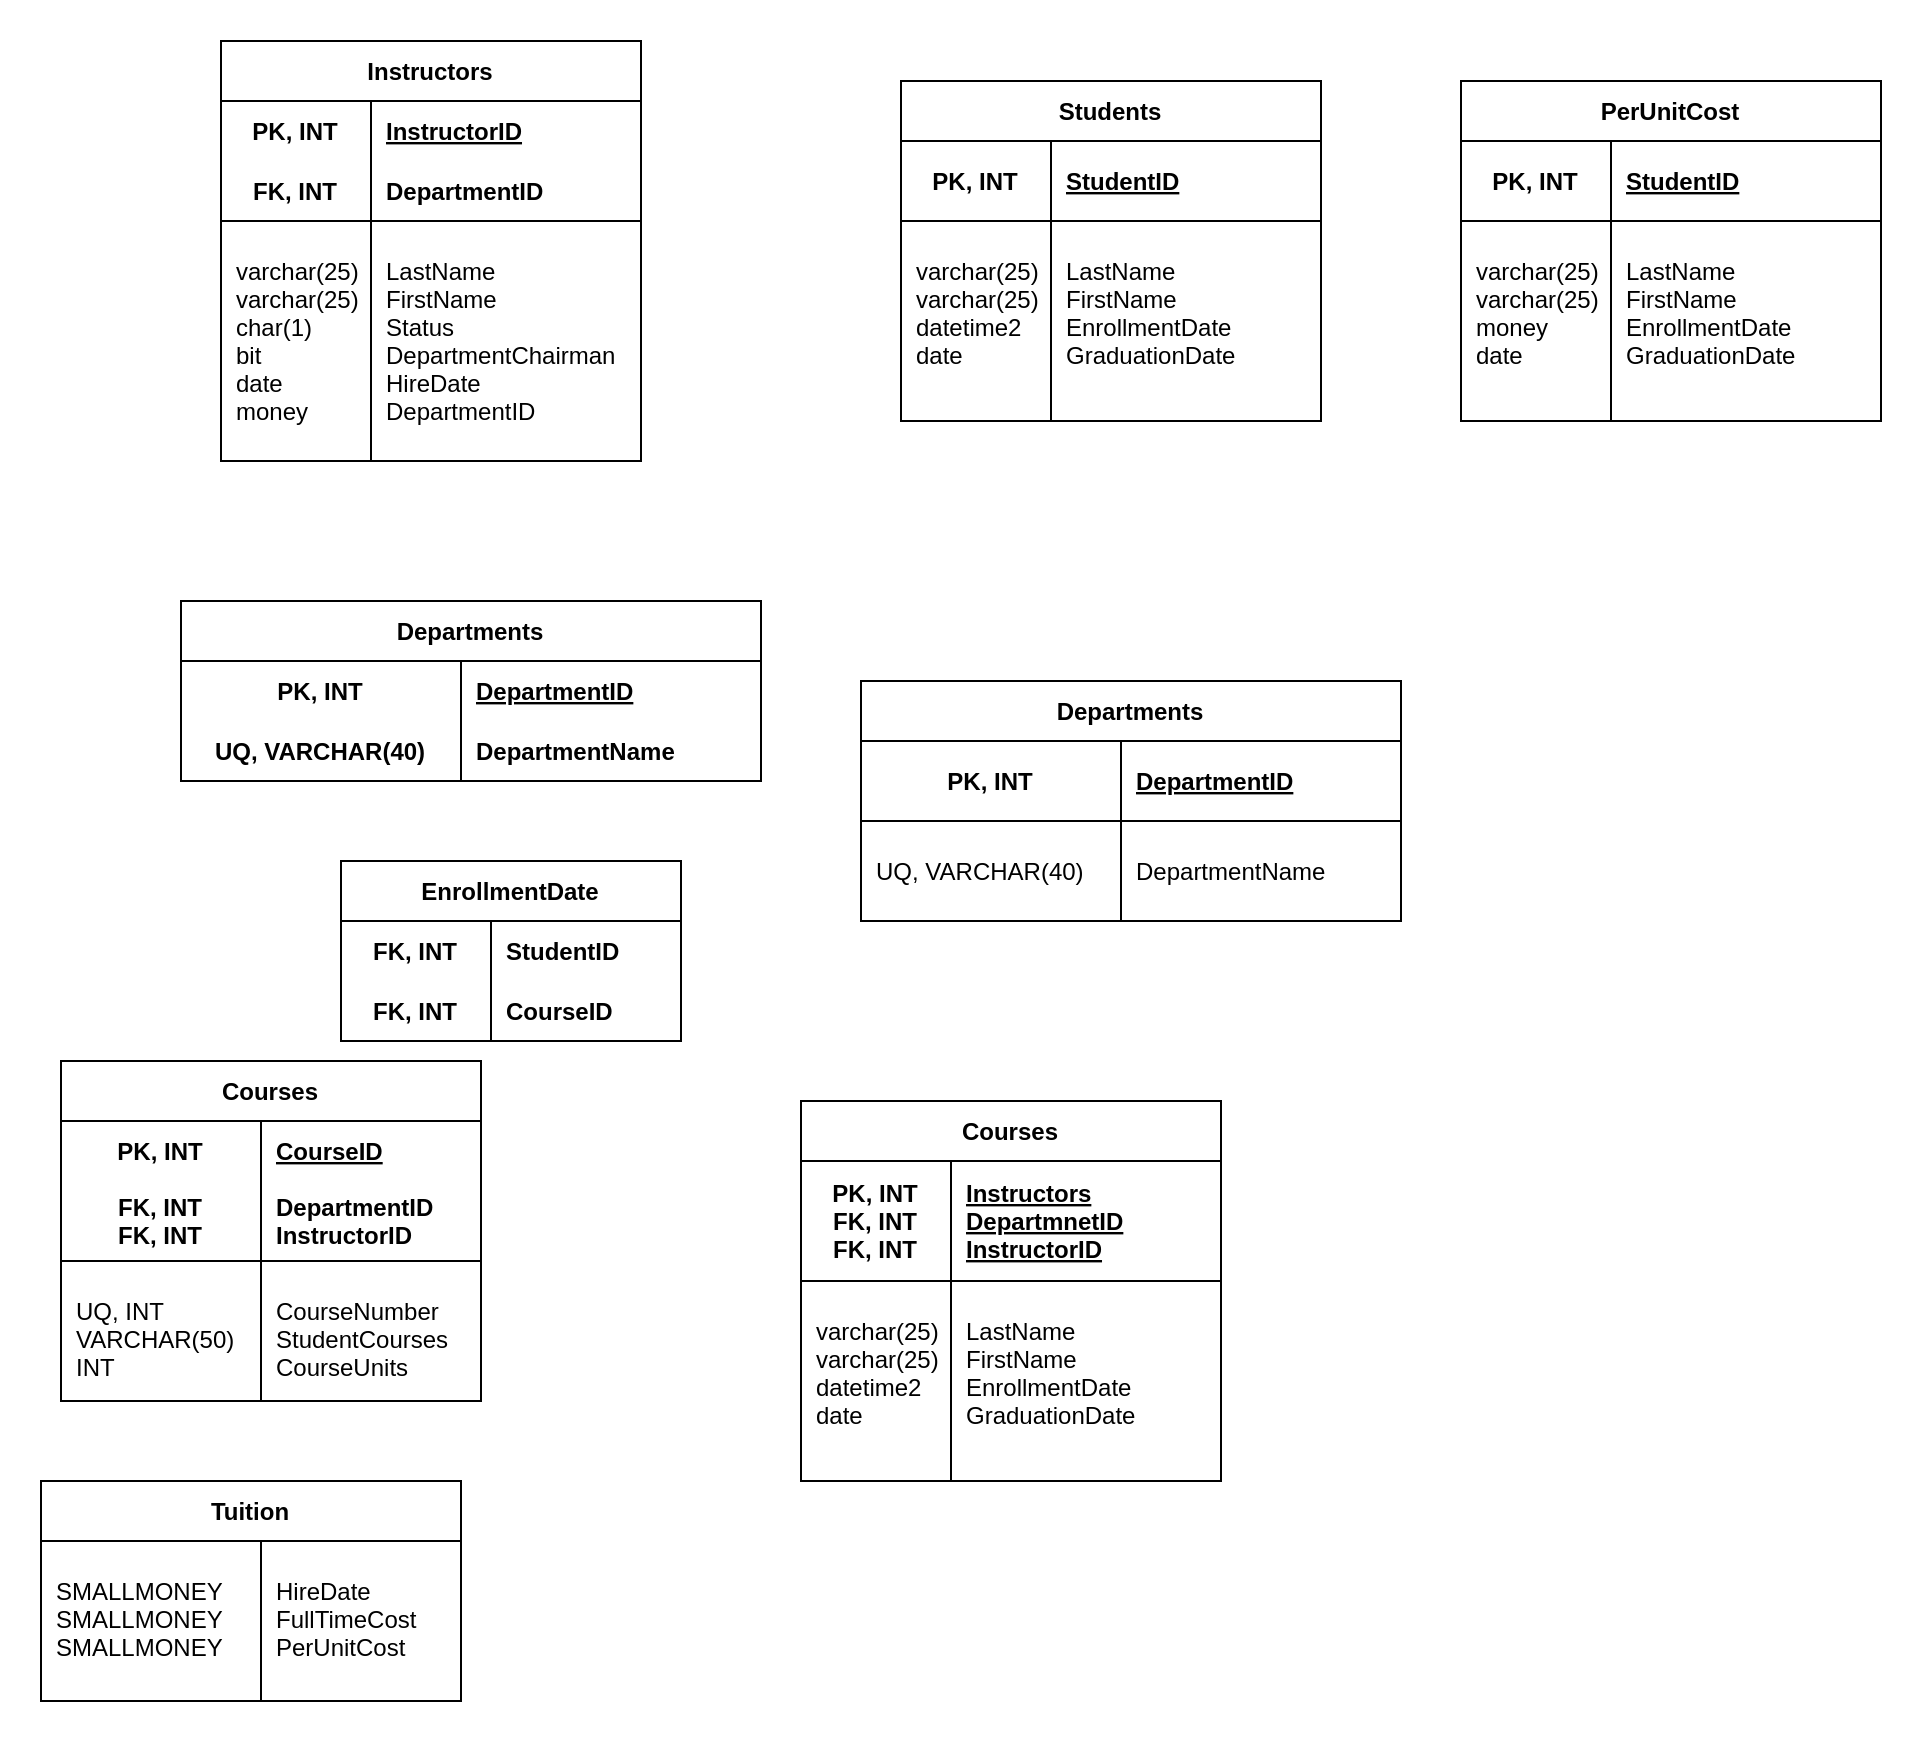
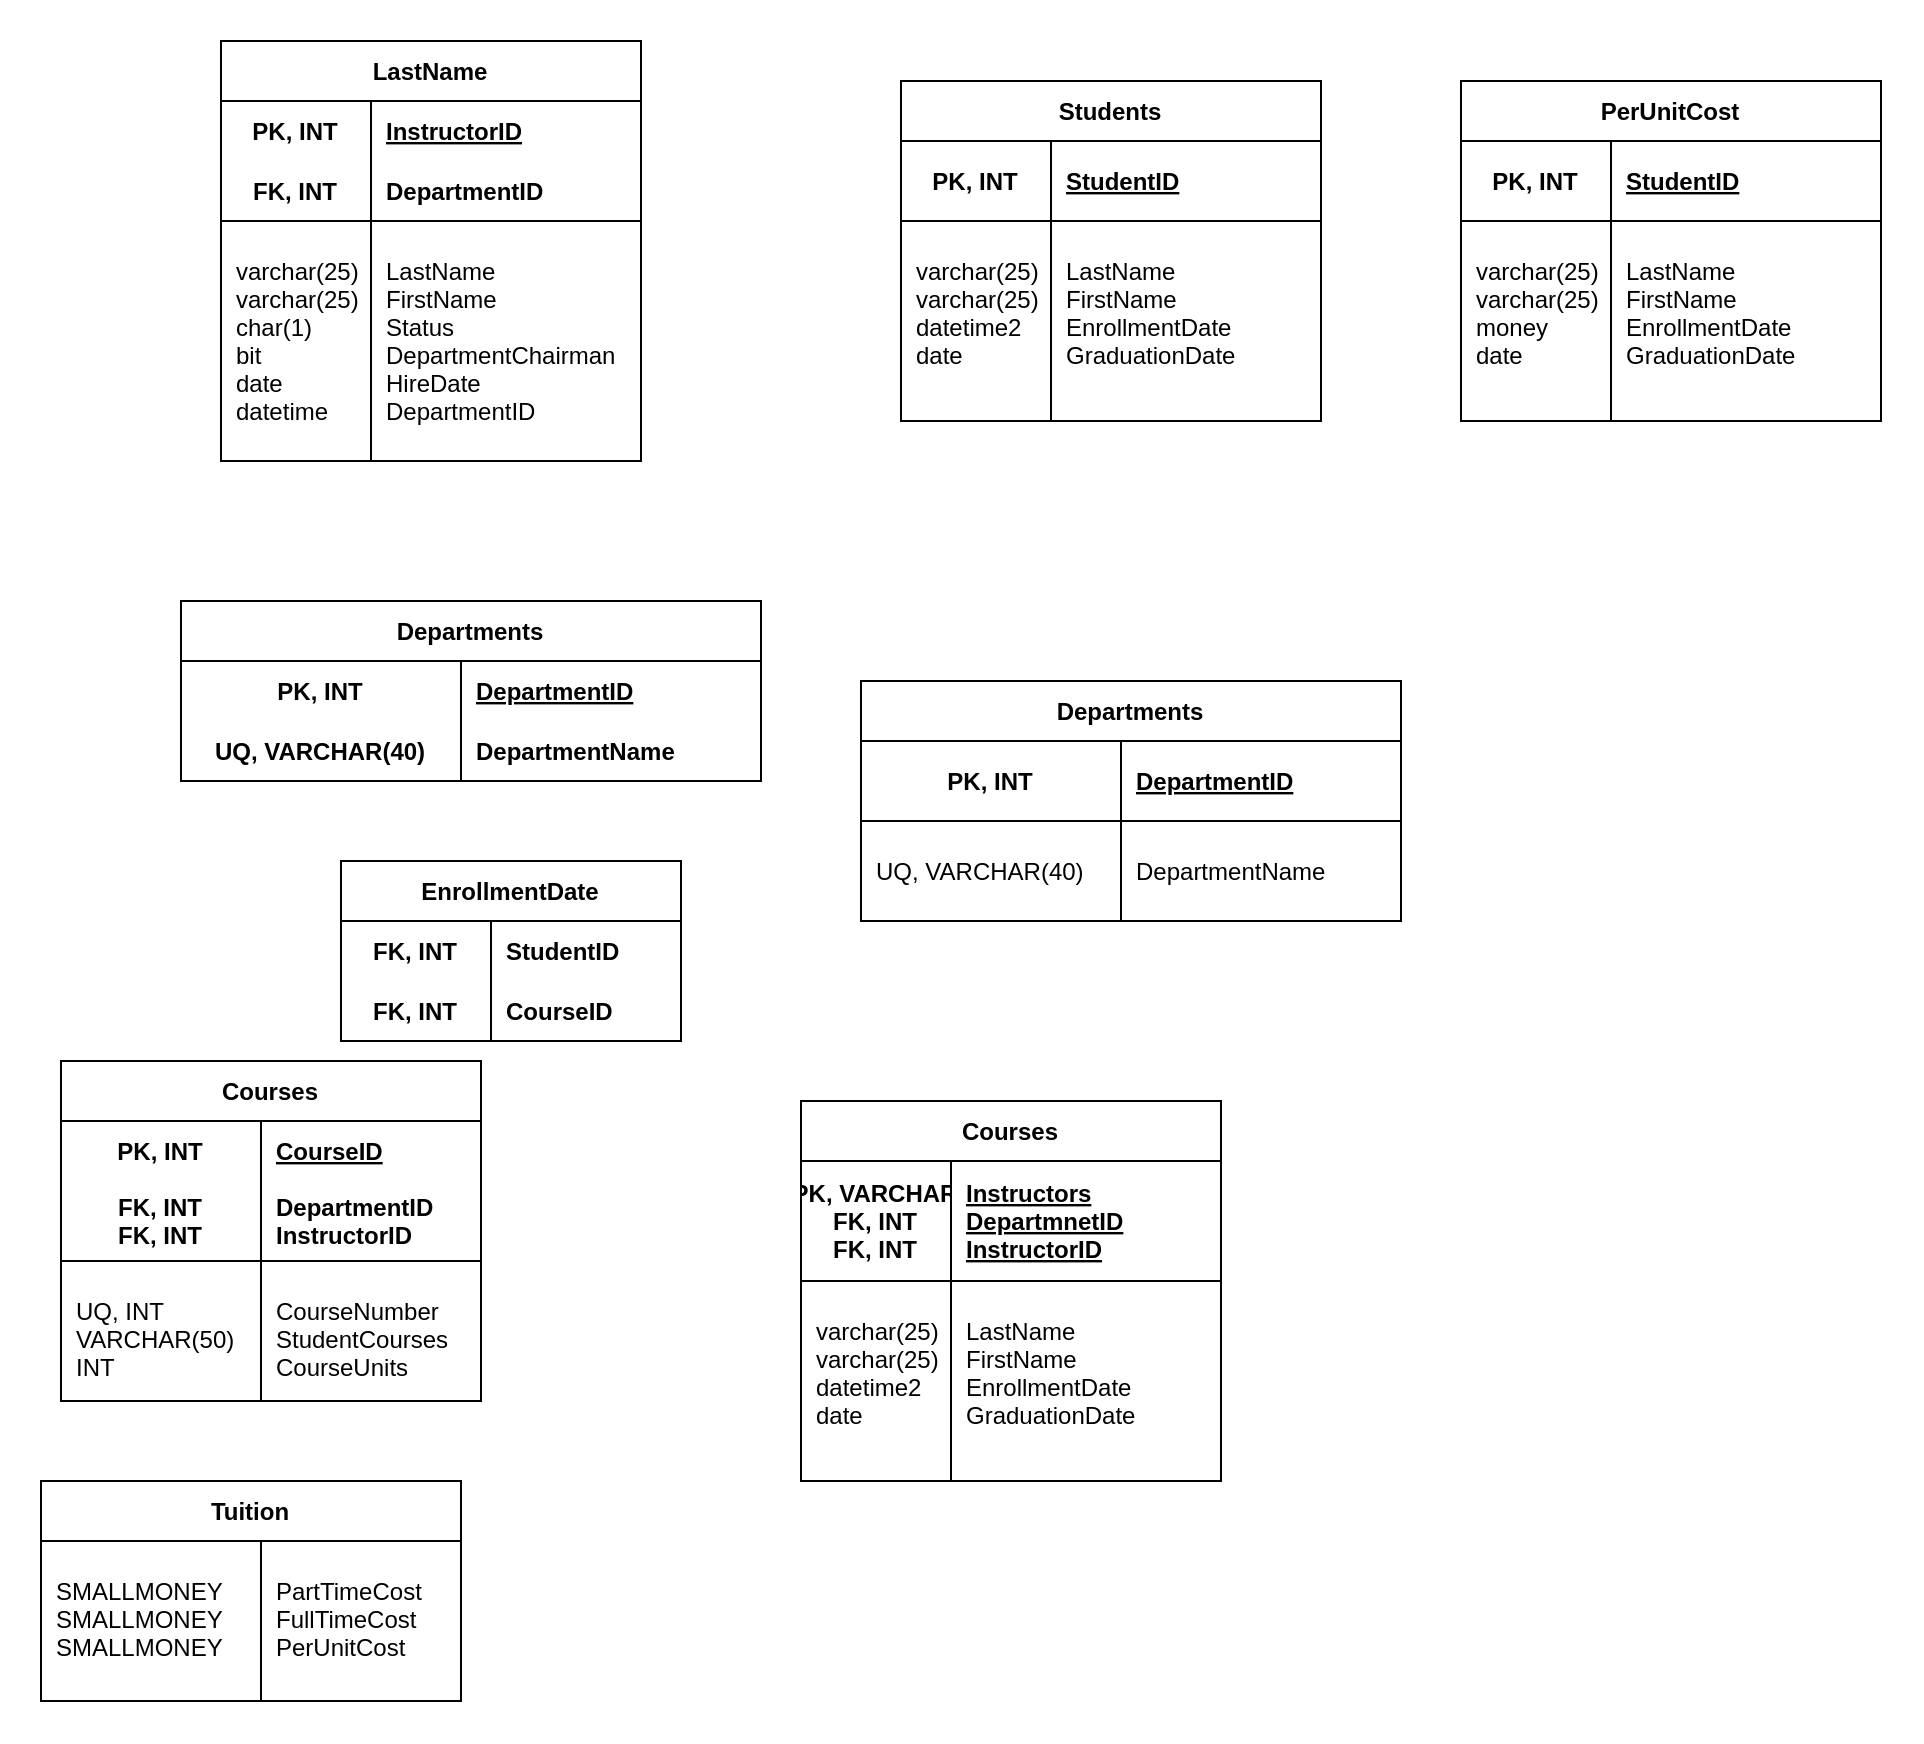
(430, 72) -> (430, 72)
(310, 272) -> (310, 272)
(875, 1194) -> (875, 1194)
(327, 1592) -> (354, 1592)
